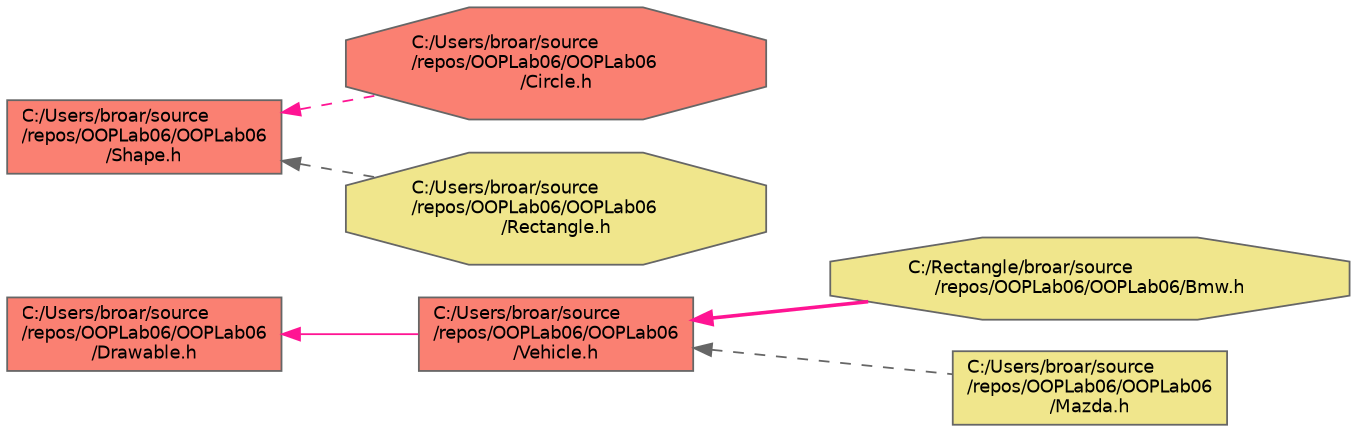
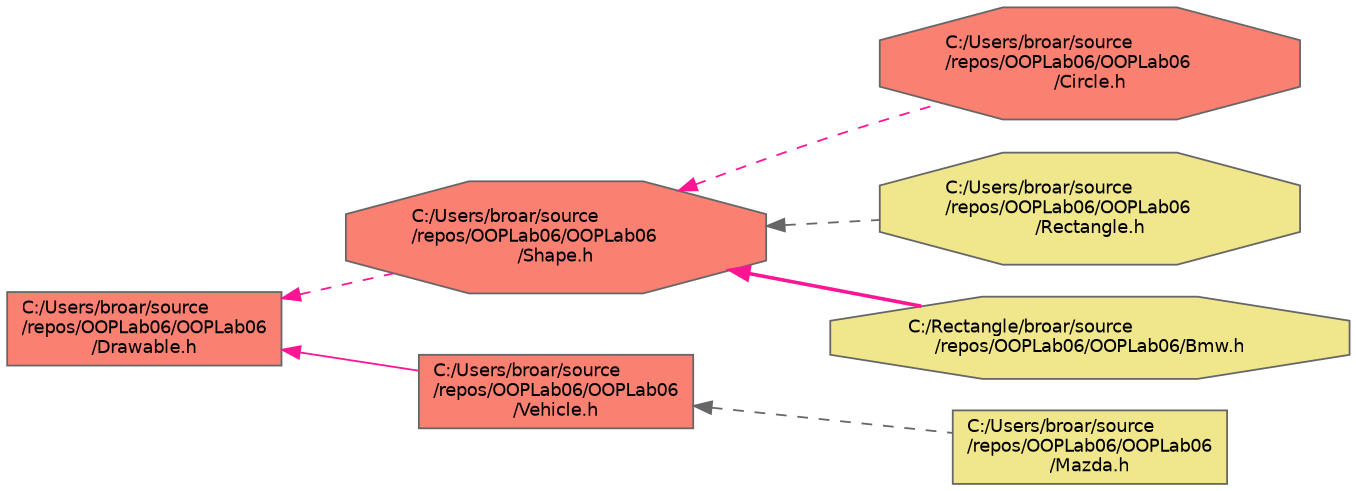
(144, 137) -> (556, 237)
none -> (347, 284)
(790, 310) -> (835, 290)
